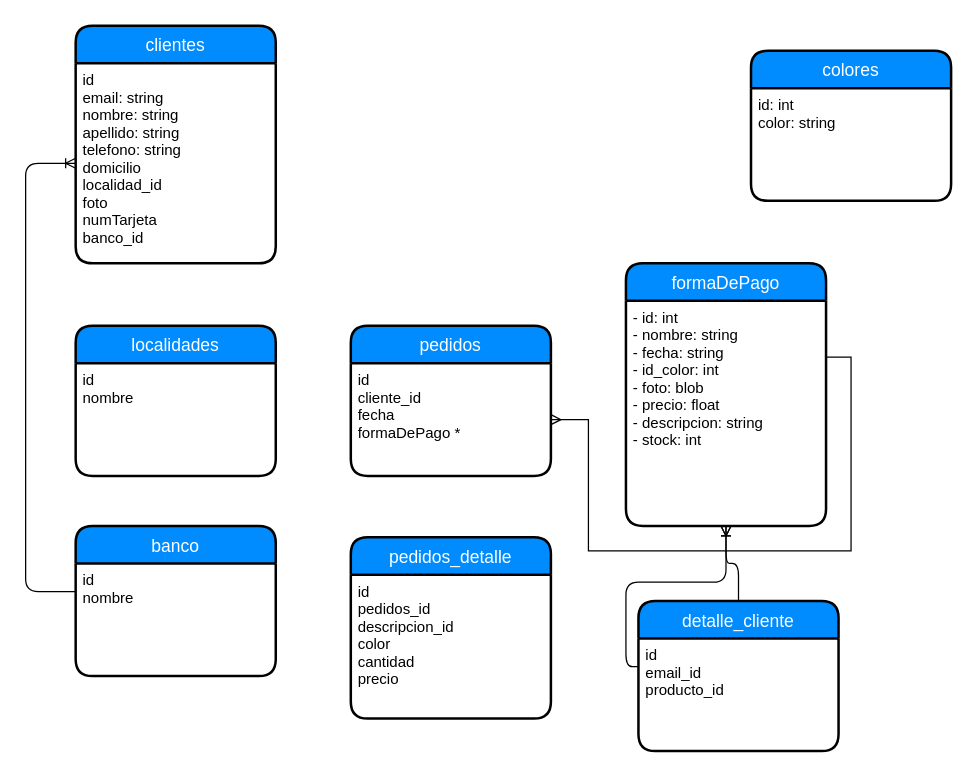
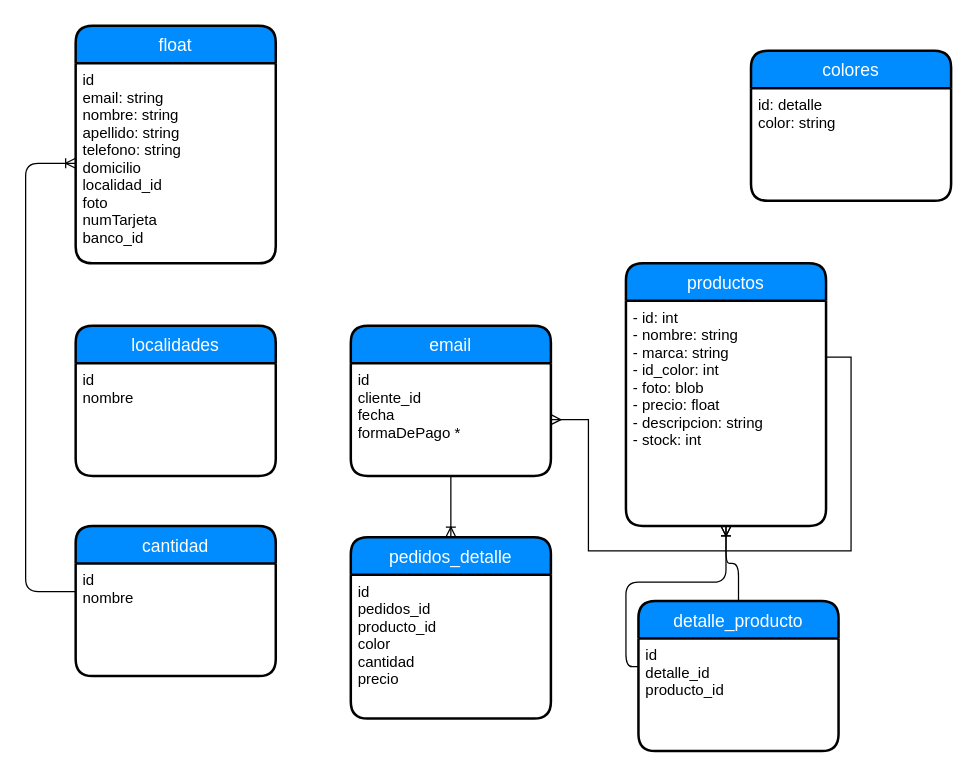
(175, 45) -> (175, 45)
(779, 105) -> (794, 105)
(725, 283) -> (725, 283)
(661, 318) -> (661, 318)
(450, 345) -> (450, 345)
none -> (451, 507)
(175, 545) -> (175, 545)
(364, 591) -> (364, 591)
(738, 620) -> (738, 620)
(651, 655) -> (651, 655)
